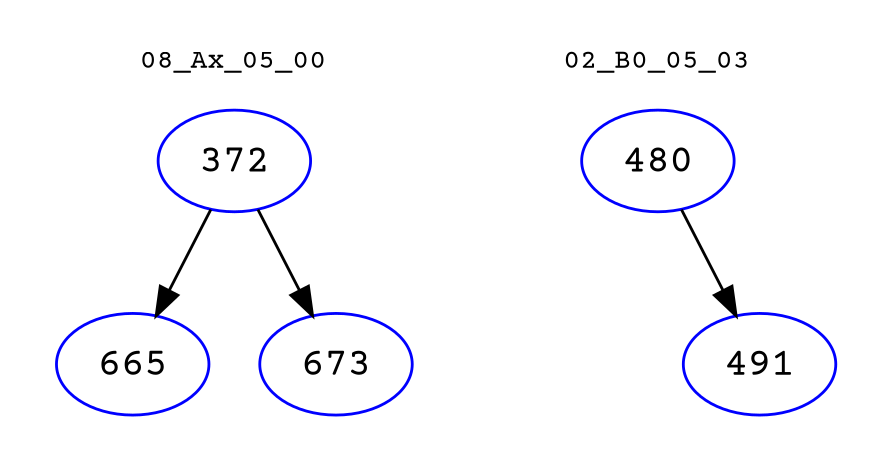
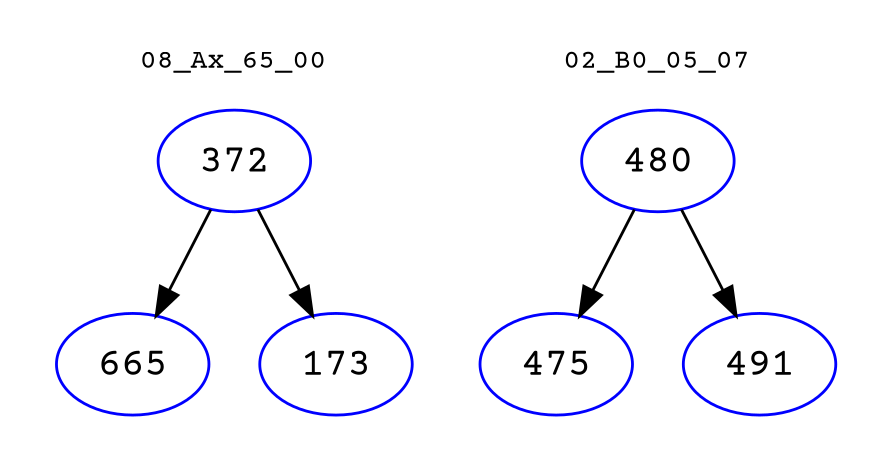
(234, 61) -> (234, 61)
(658, 61) -> (658, 61)
(336, 364) -> (336, 364)
none -> (556, 364)
